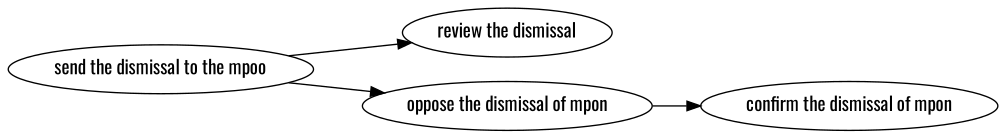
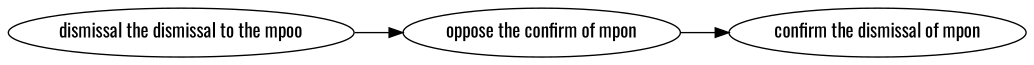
(507, 33) -> none
(161, 69) -> (181, 33)
(507, 106) -> (542, 33)
